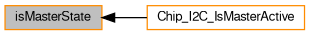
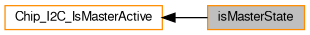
(131, 18) -> (191, 18)
